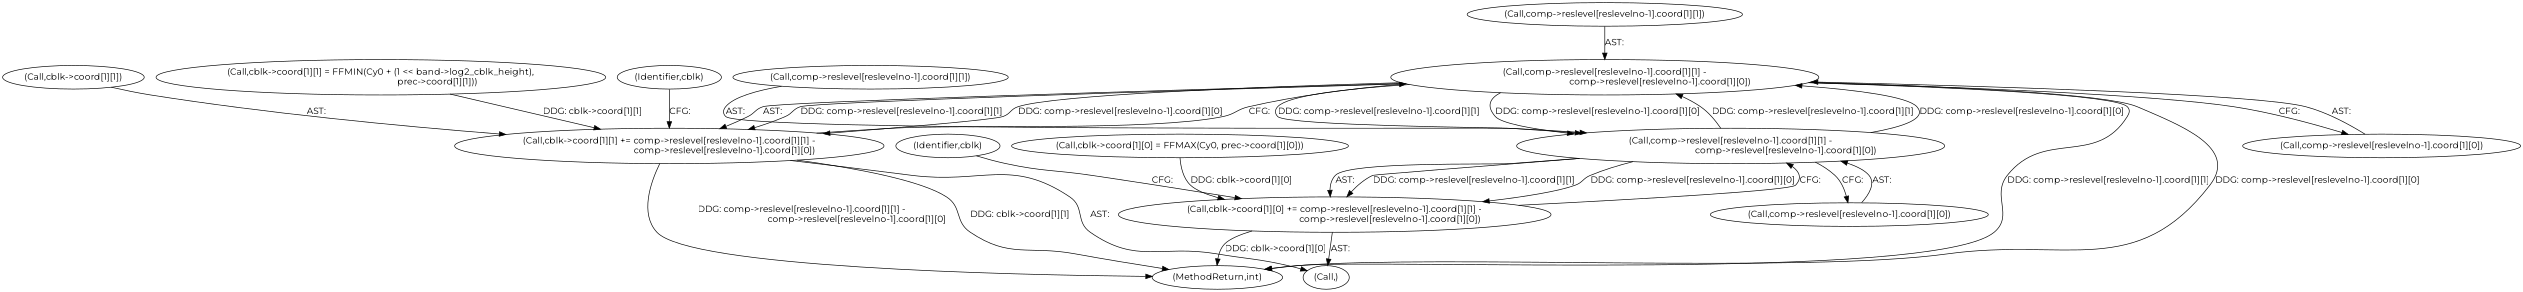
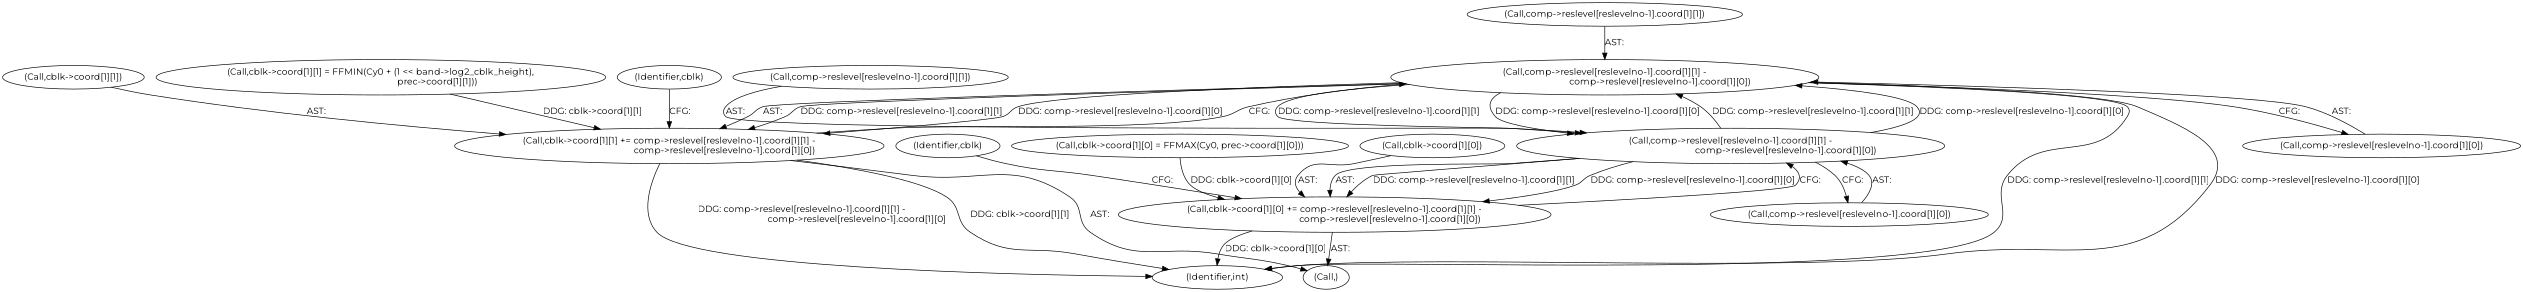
none -> (1432, 146)
(1217, 277) -> (1217, 277)
